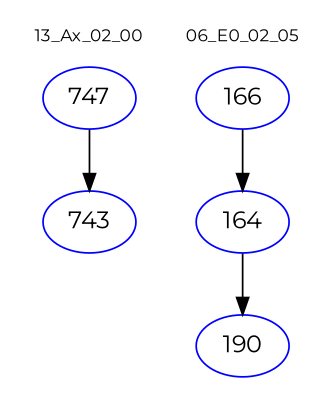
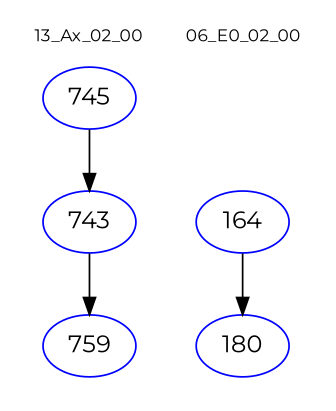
(243, 37) -> (243, 37)
(89, 98) -> (89, 98)
(243, 98) -> none
none -> (89, 346)
(243, 346) -> (243, 346)
